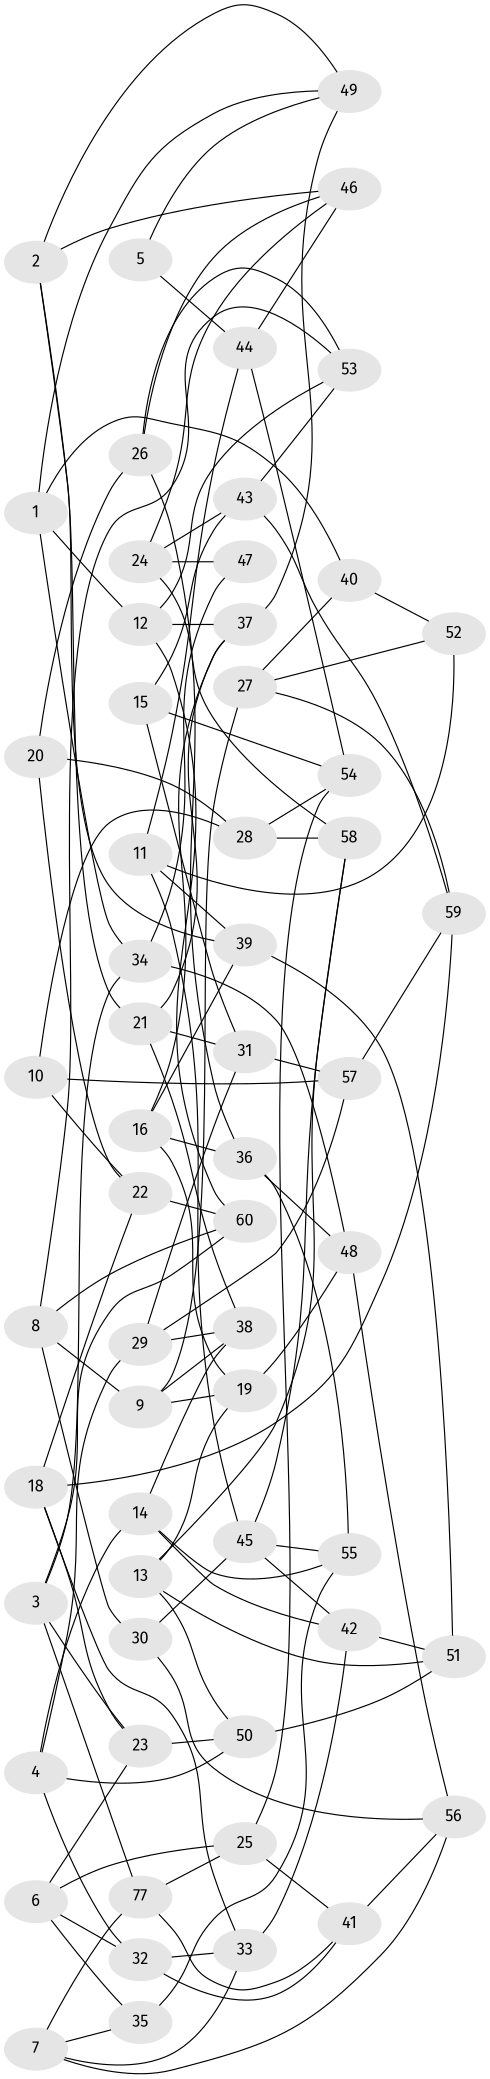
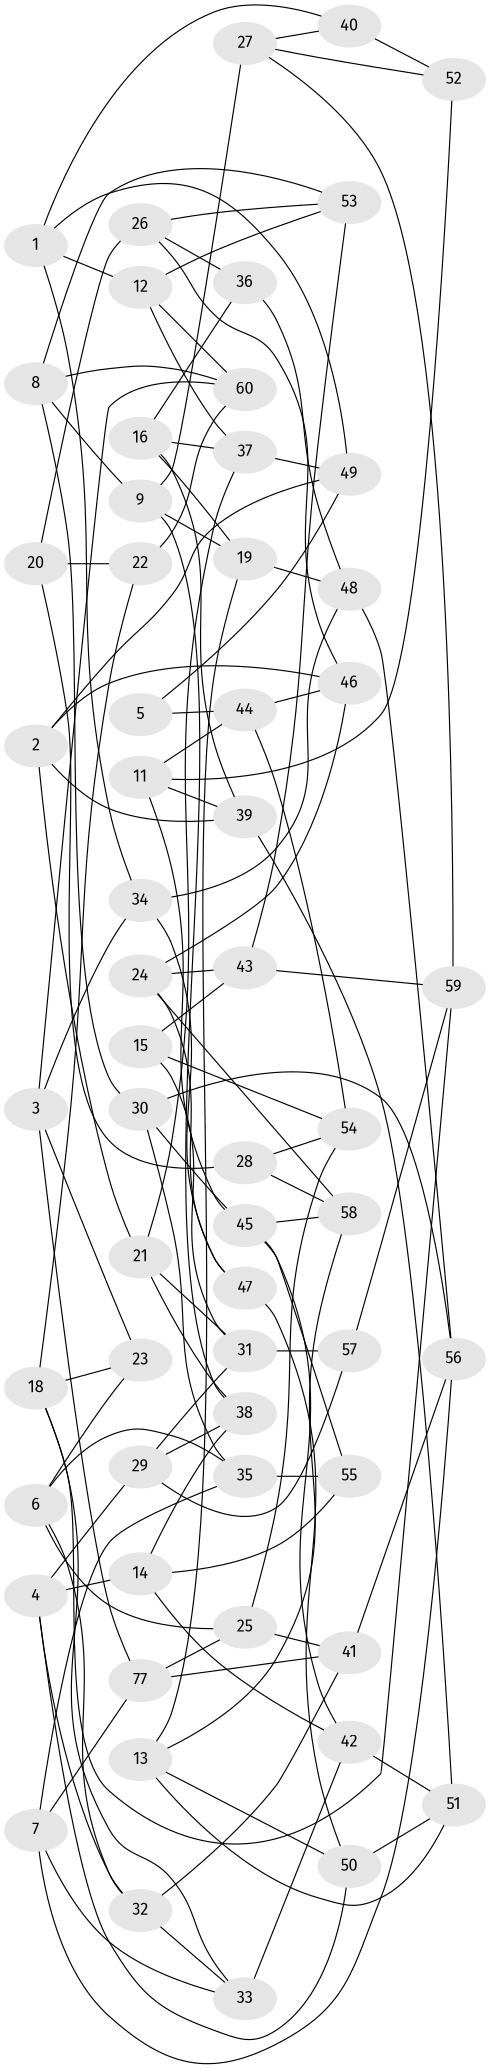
(36, 1077) -> none
none -> (182, 1306)
(328, 1348) -> none
(201, 1741) -> (307, 1670)
